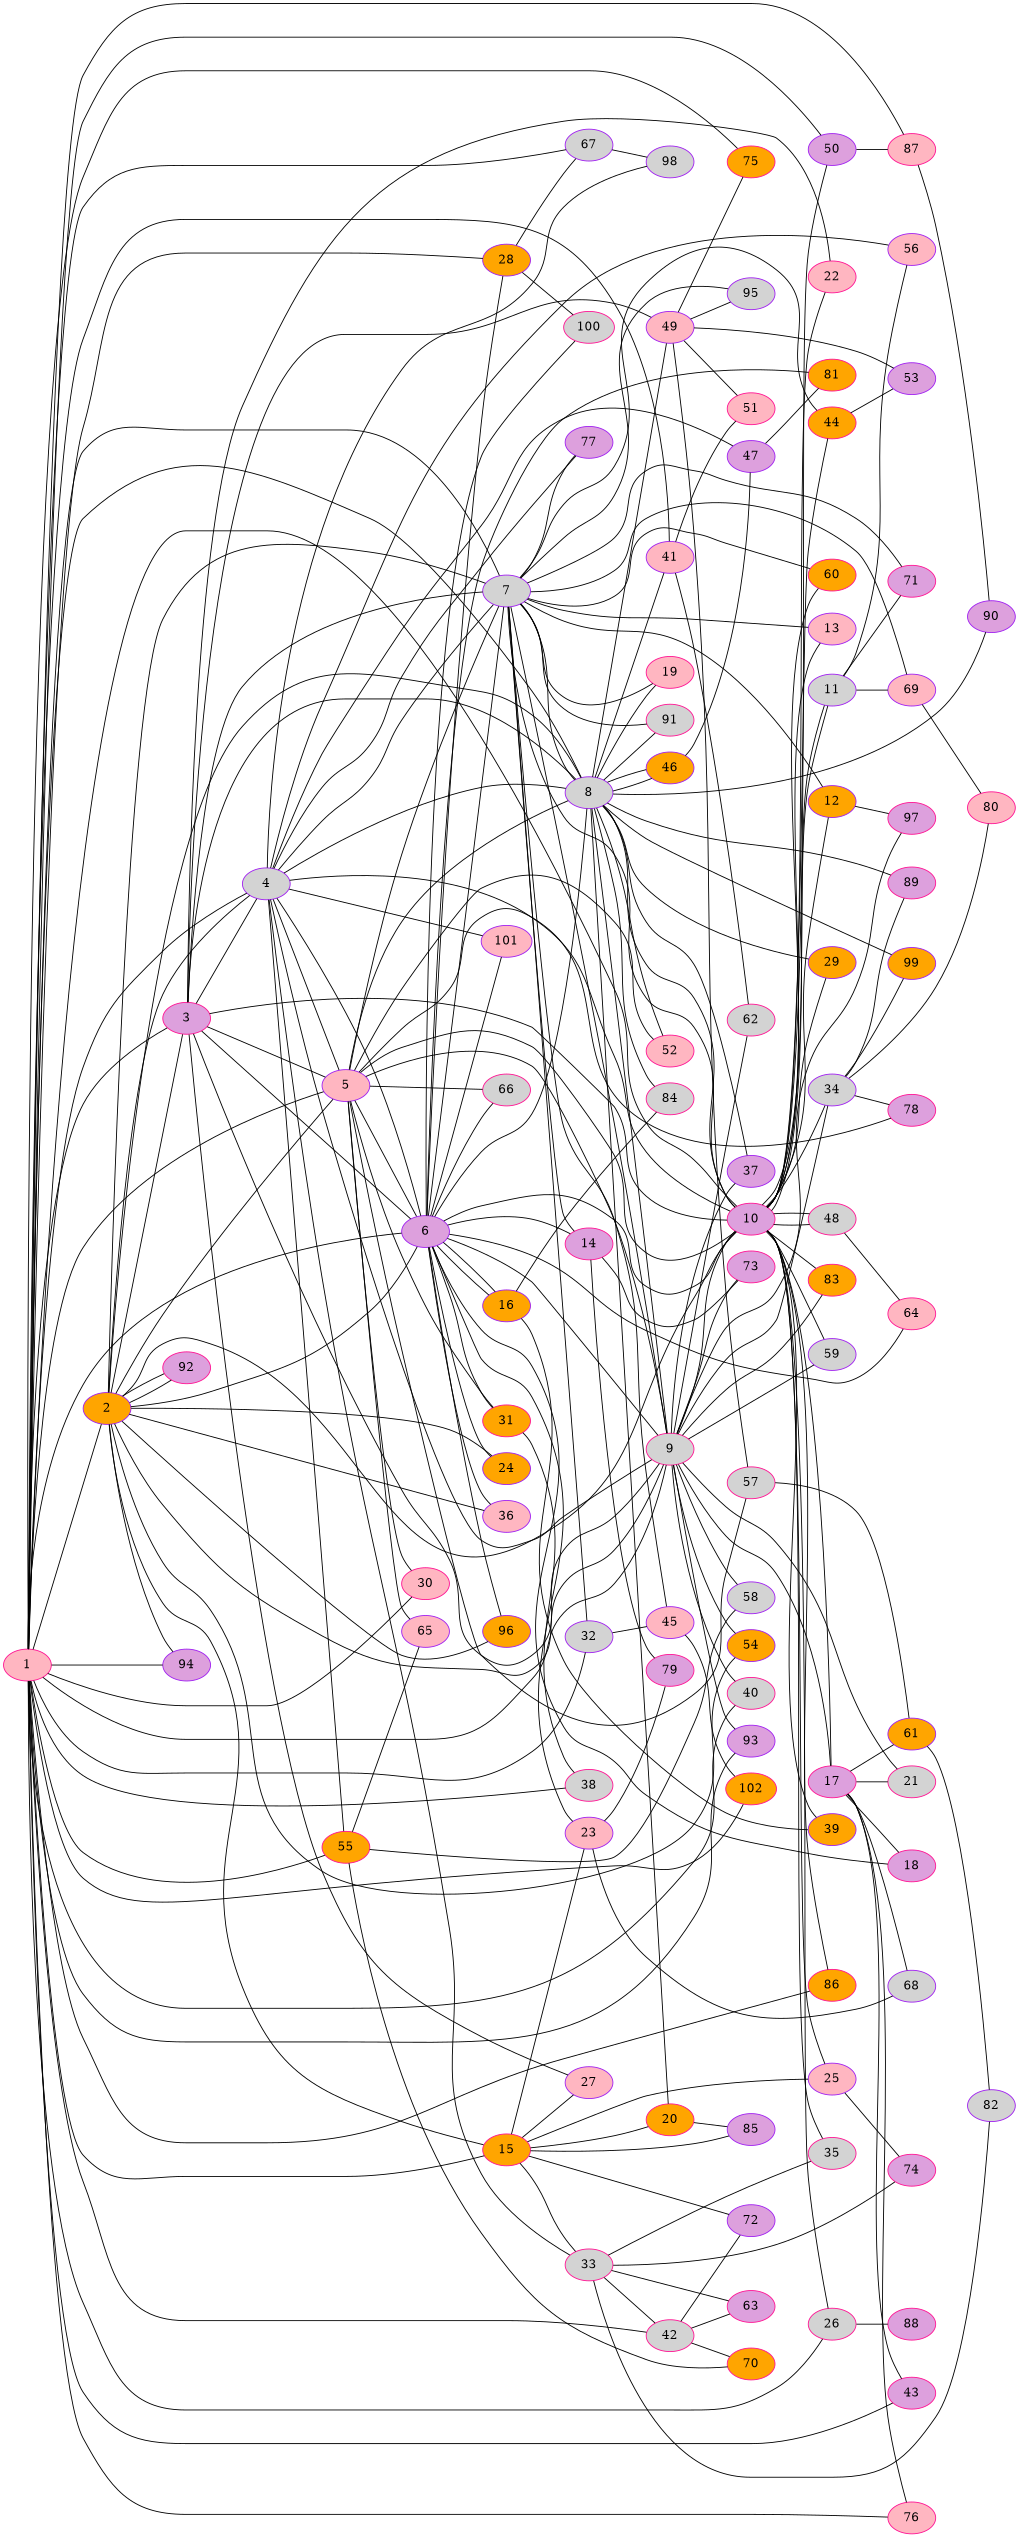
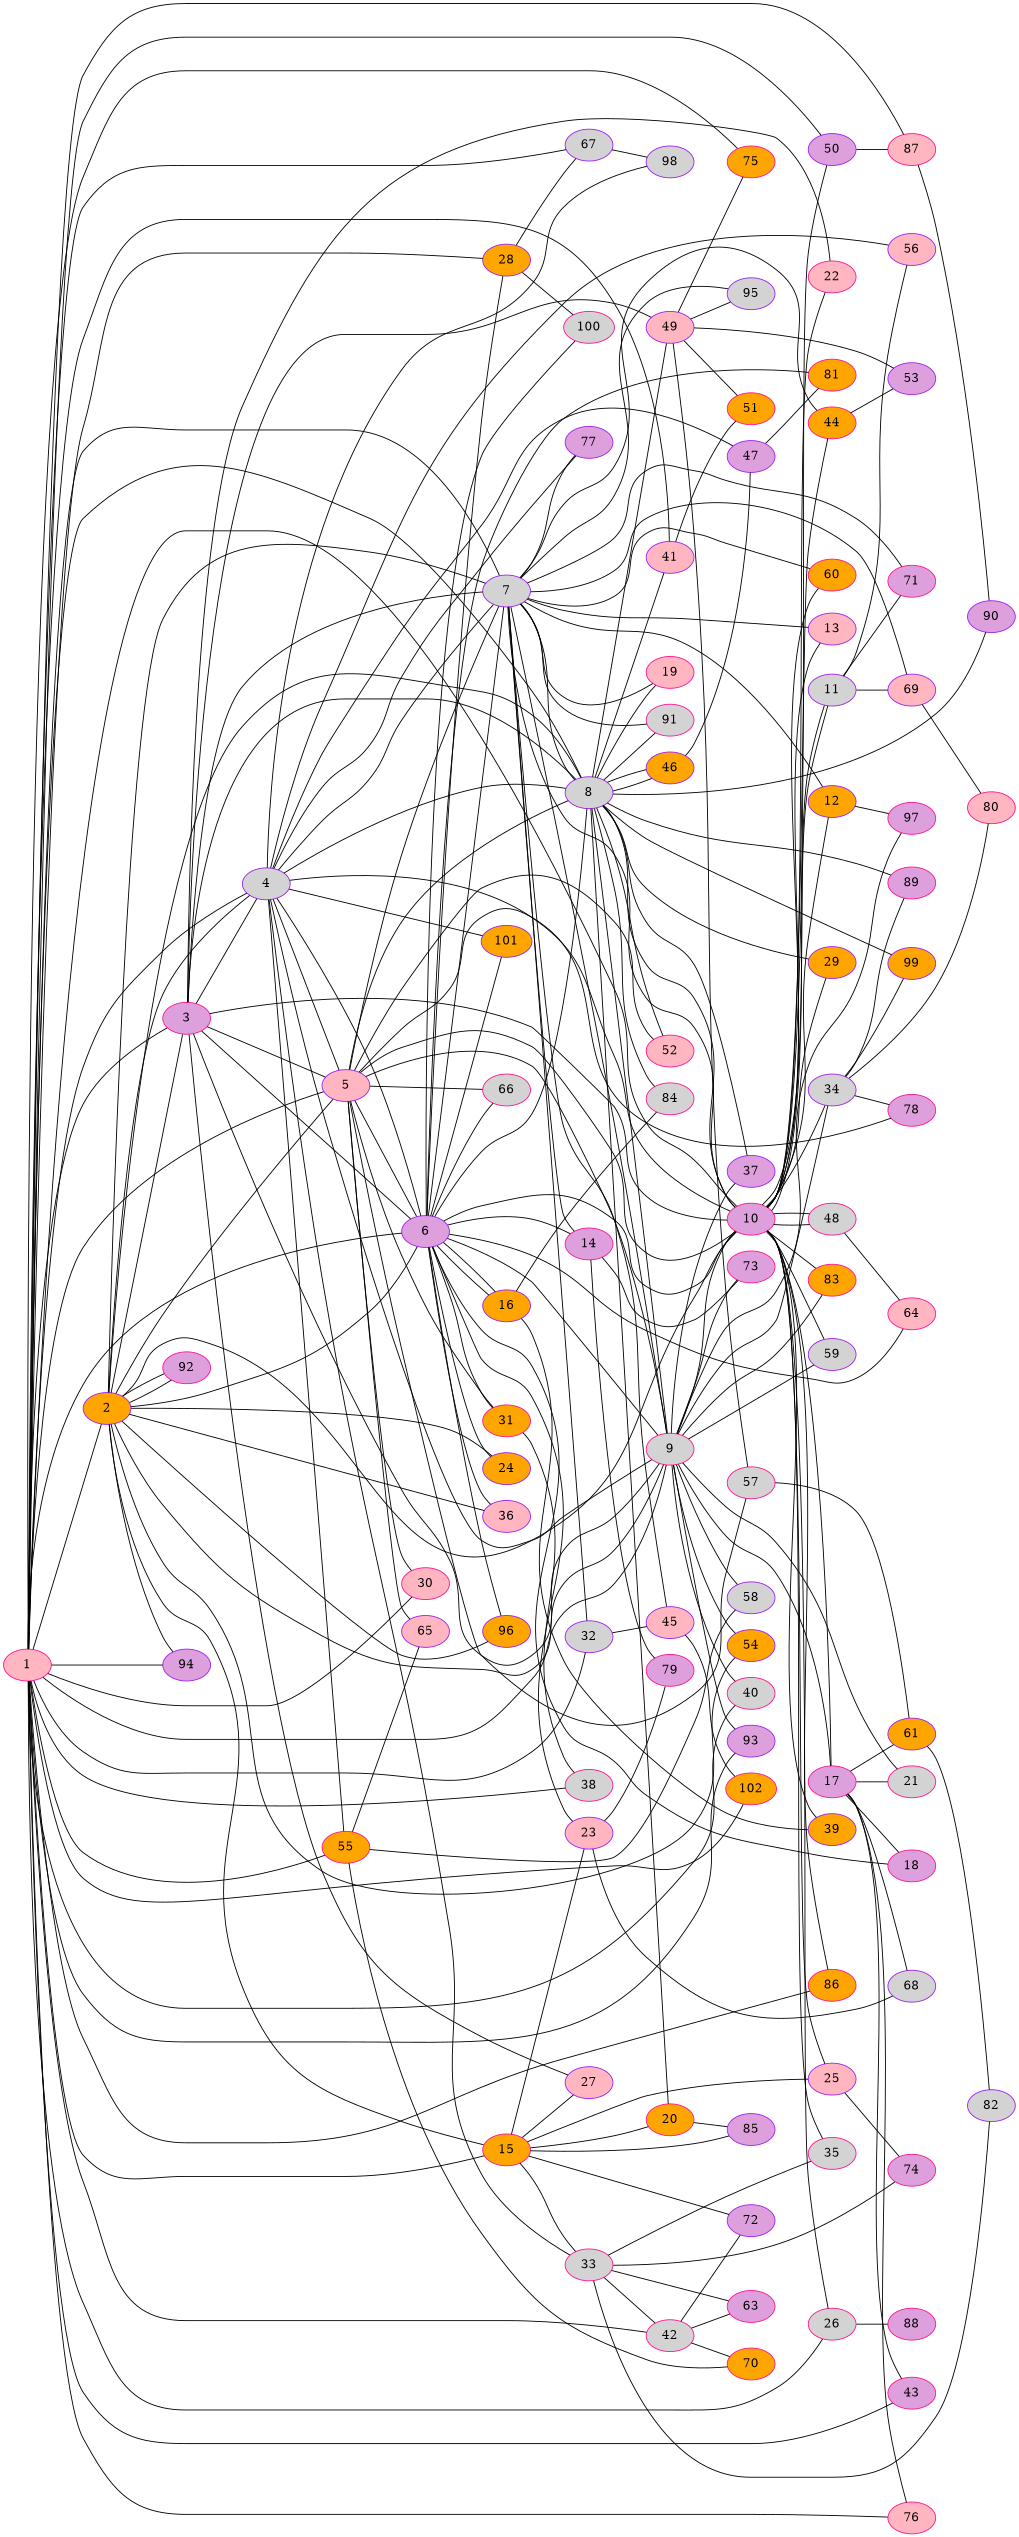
(751, 409) -> (751, 409)
(507, 941) -> (507, 941)
(751, 1020) -> none
